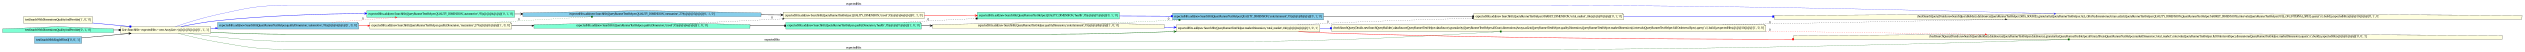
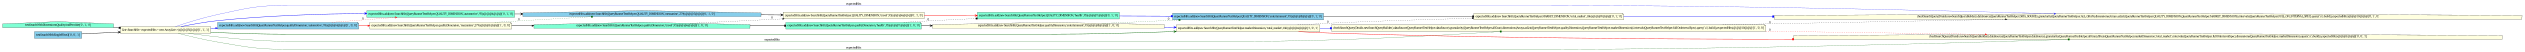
(58, 20) -> none
